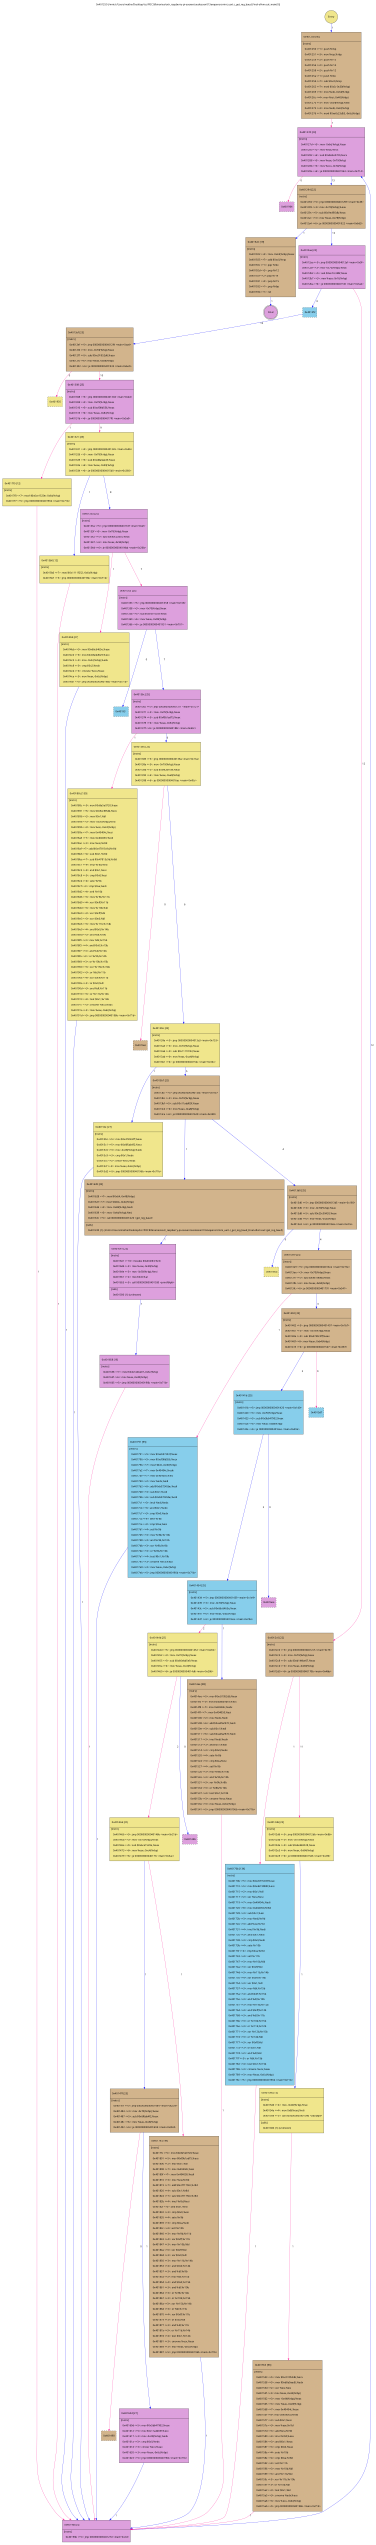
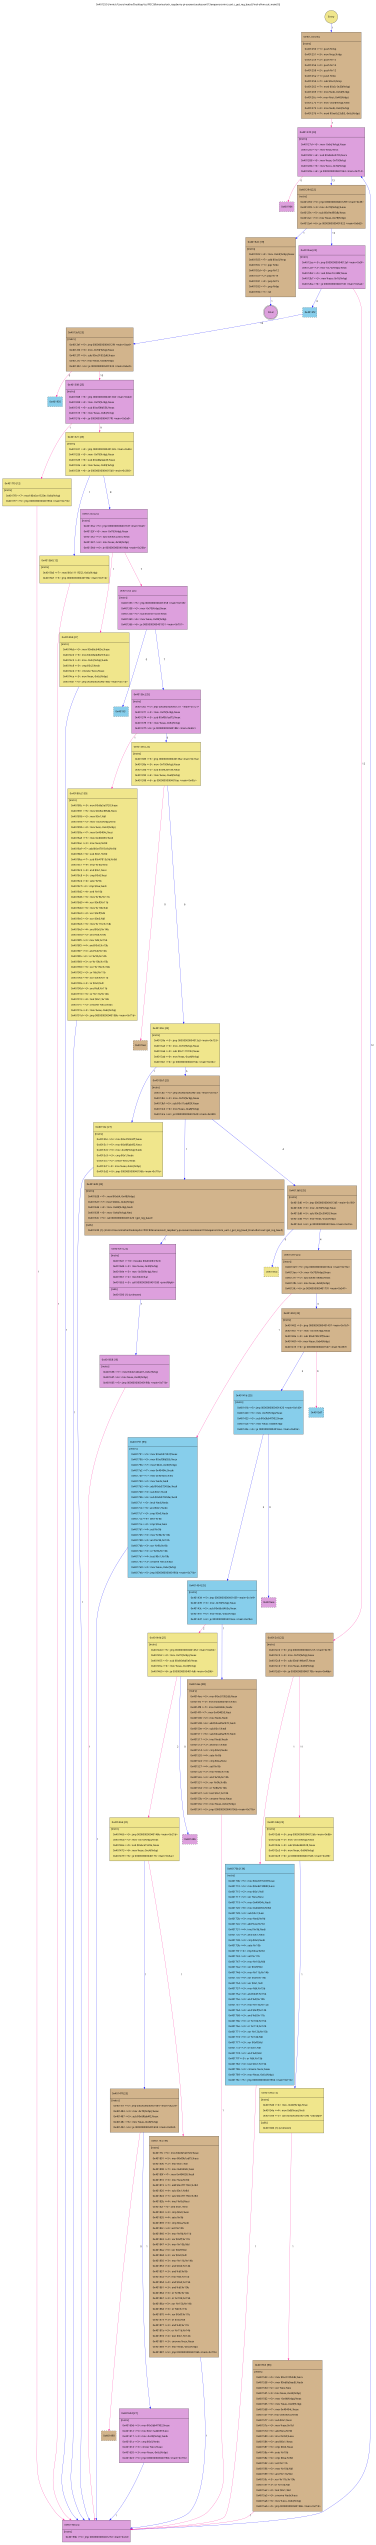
(55, 402) -> (55, 402)
